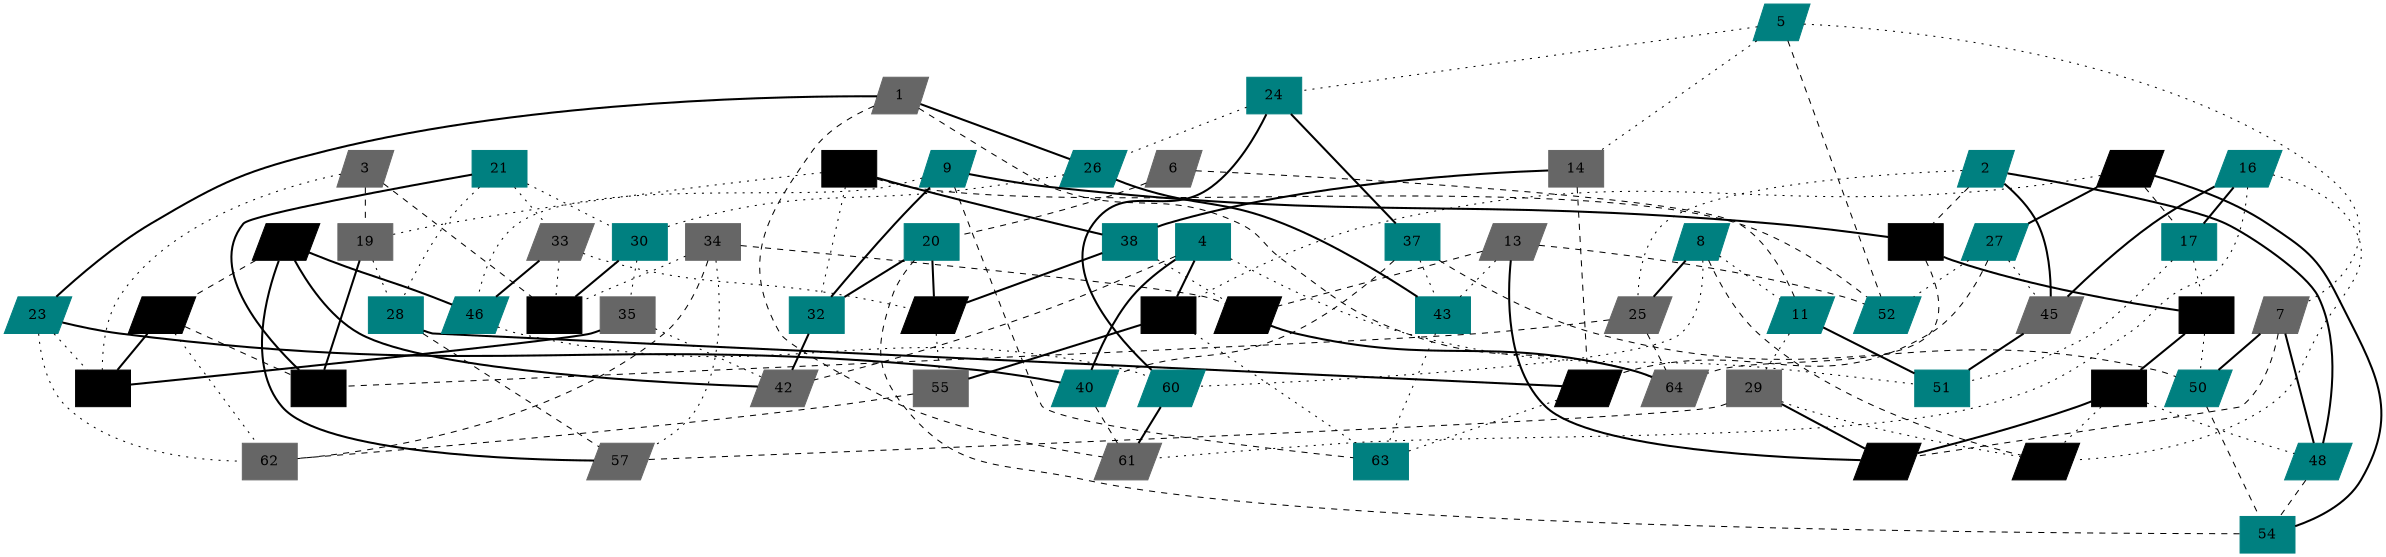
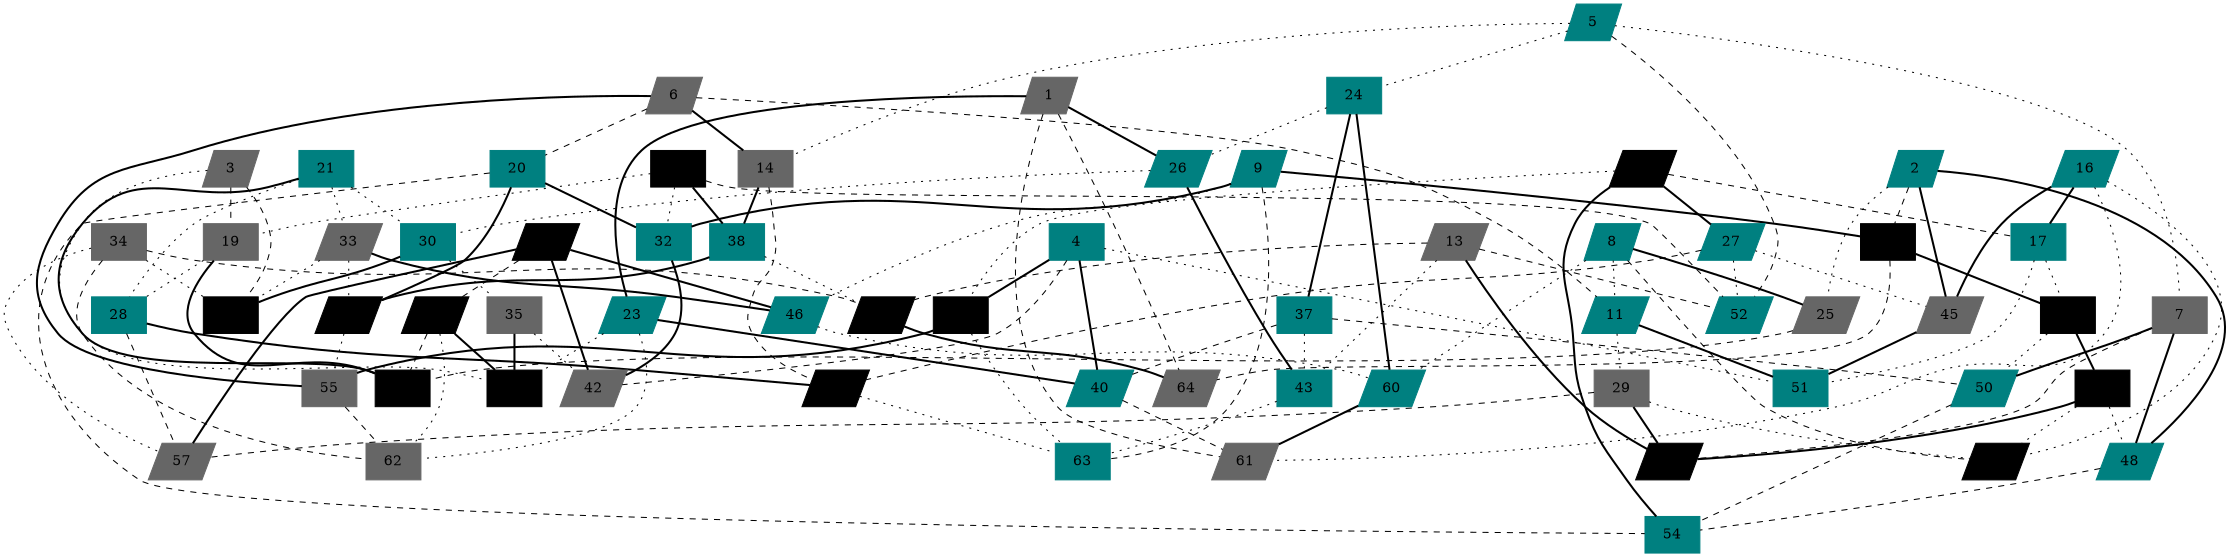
none -> (718, 131)
none -> (160, 160)
(2281, 315) -> (2180, 315)
(1658, 354) -> none
